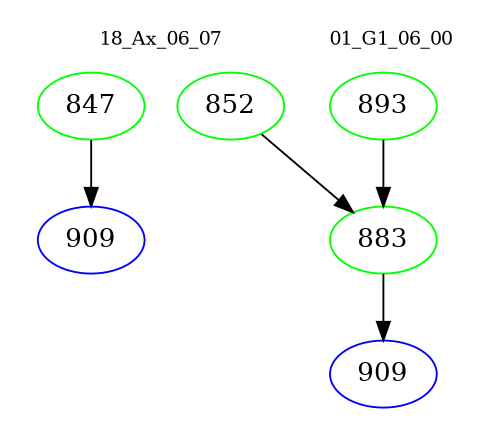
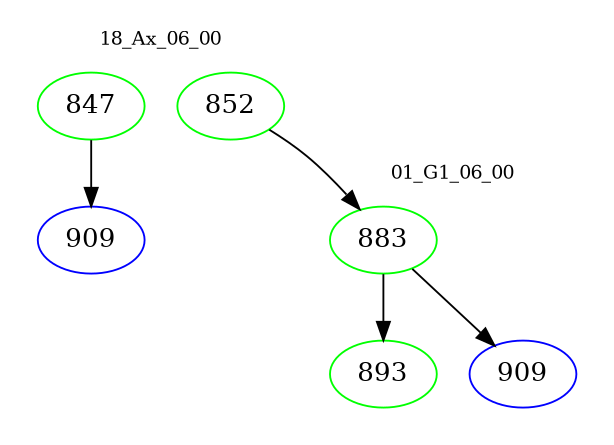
(161, 40) -> (161, 40)
(383, 164) -> (383, 298)
